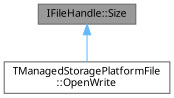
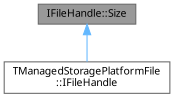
(87, 78) -> (87, 78)
